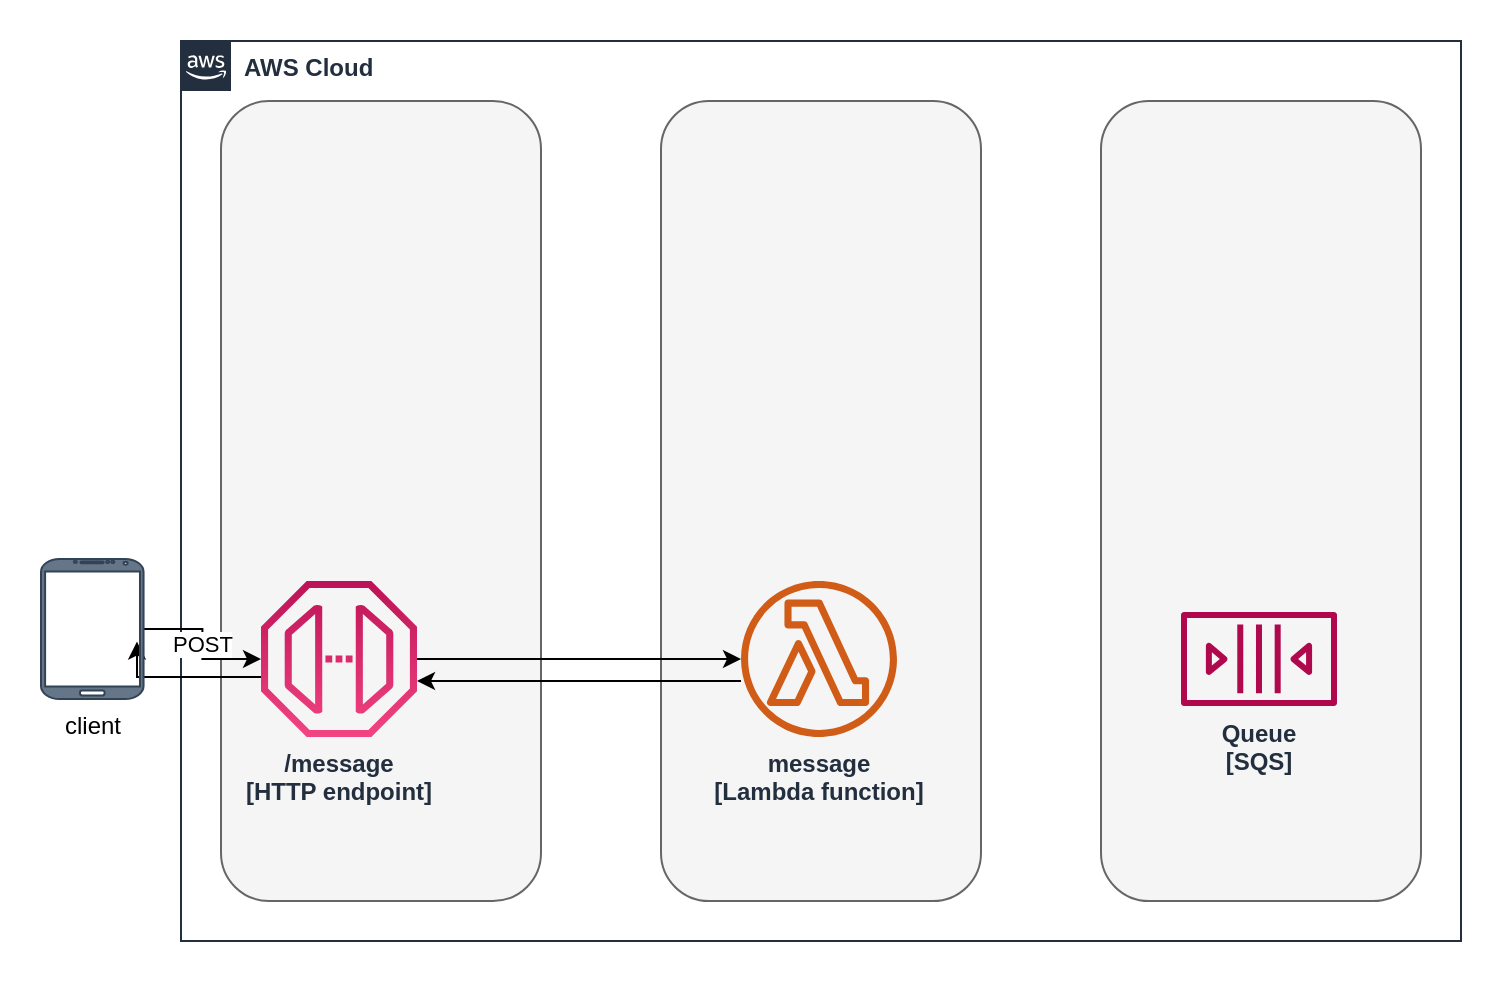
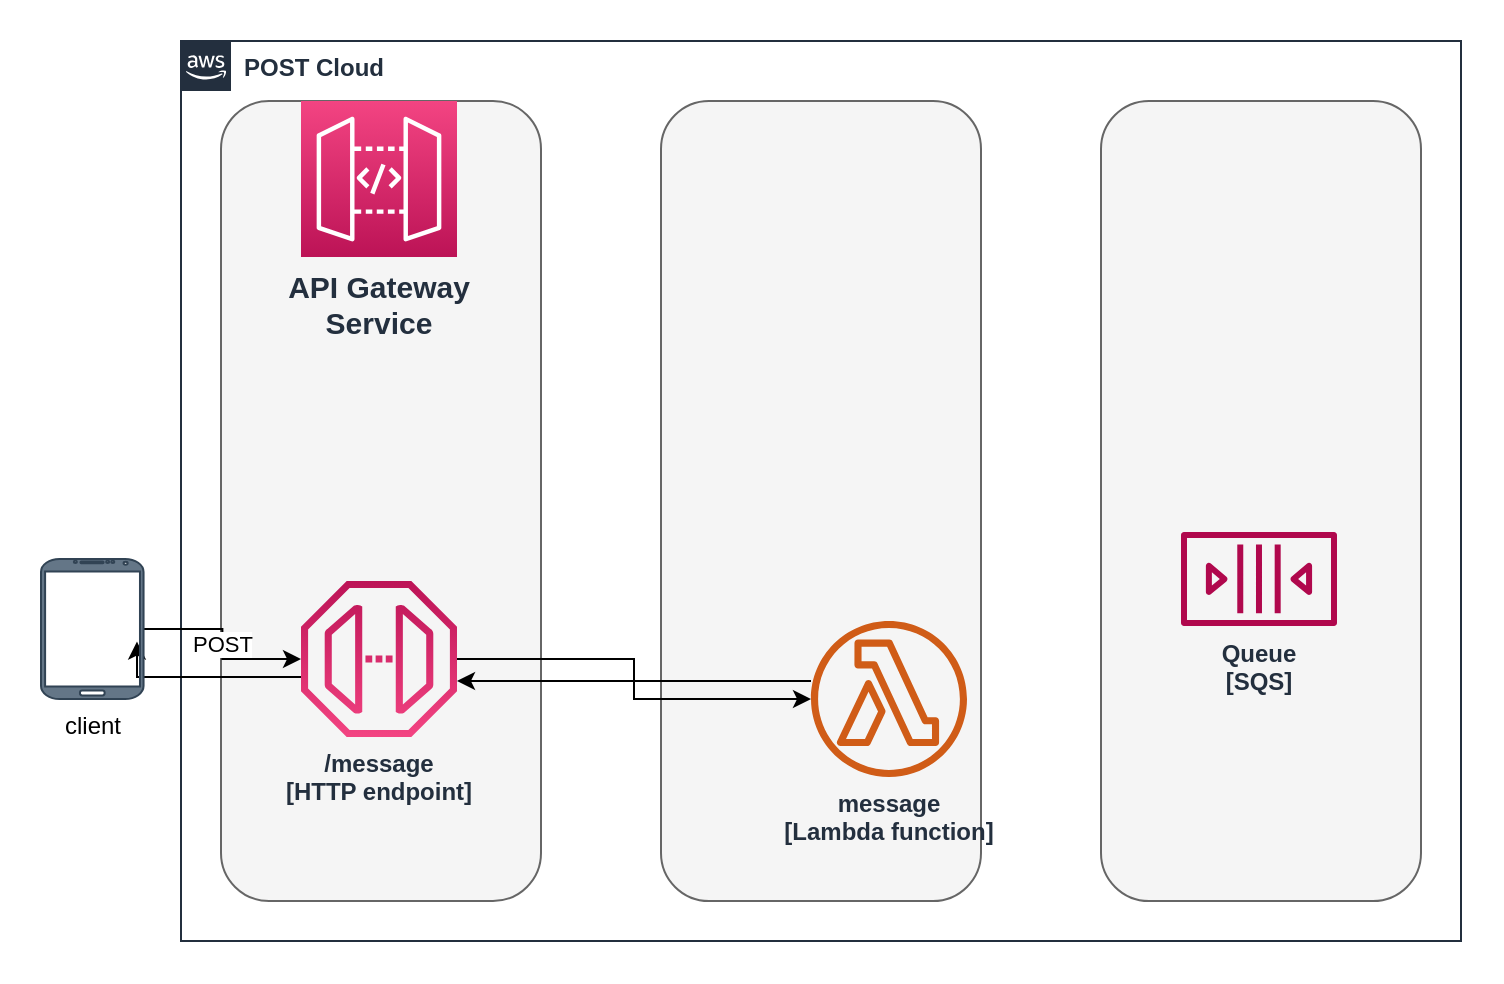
(299, 69) -> (306, 69)
none -> (379, 179)
(339, 659) -> (379, 659)
(819, 659) -> (889, 699)
(1259, 659) -> (1259, 579)
